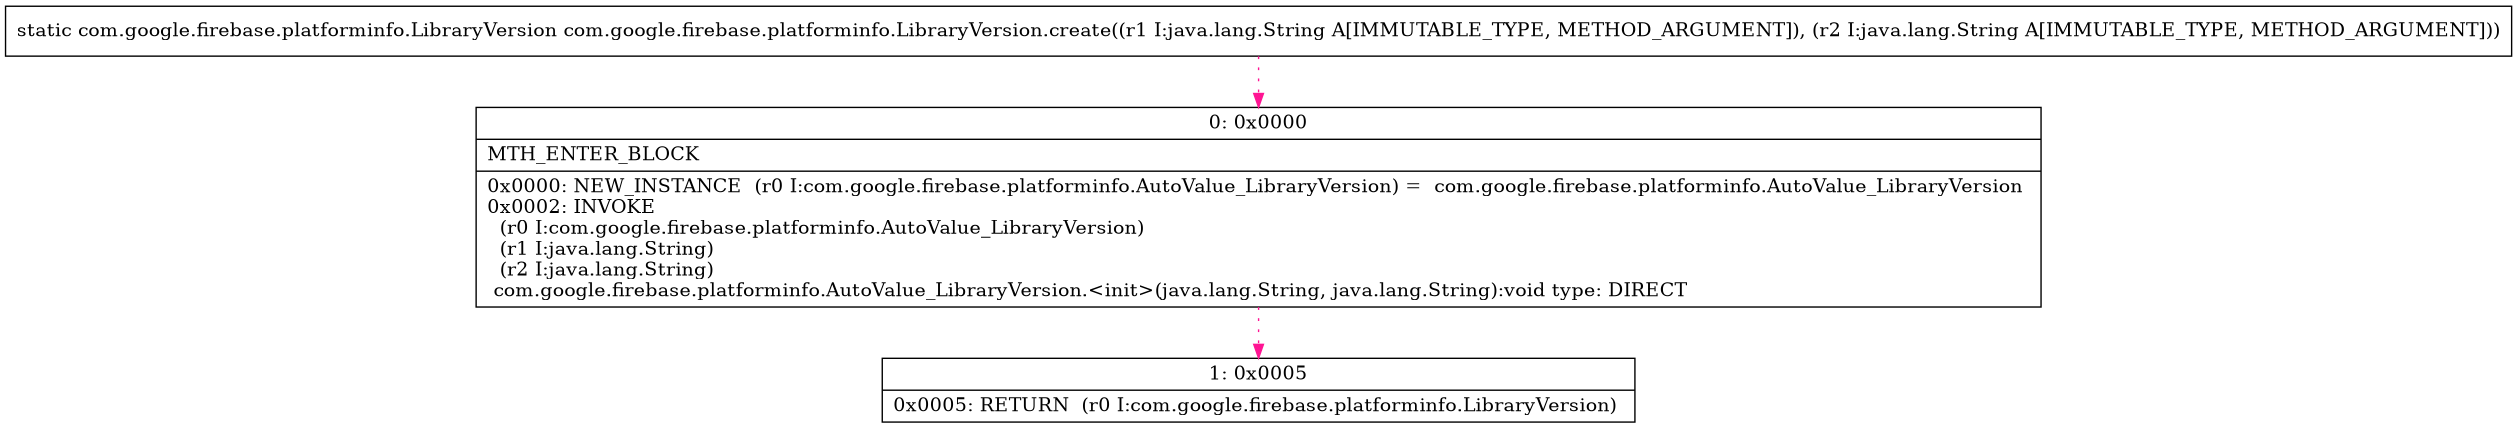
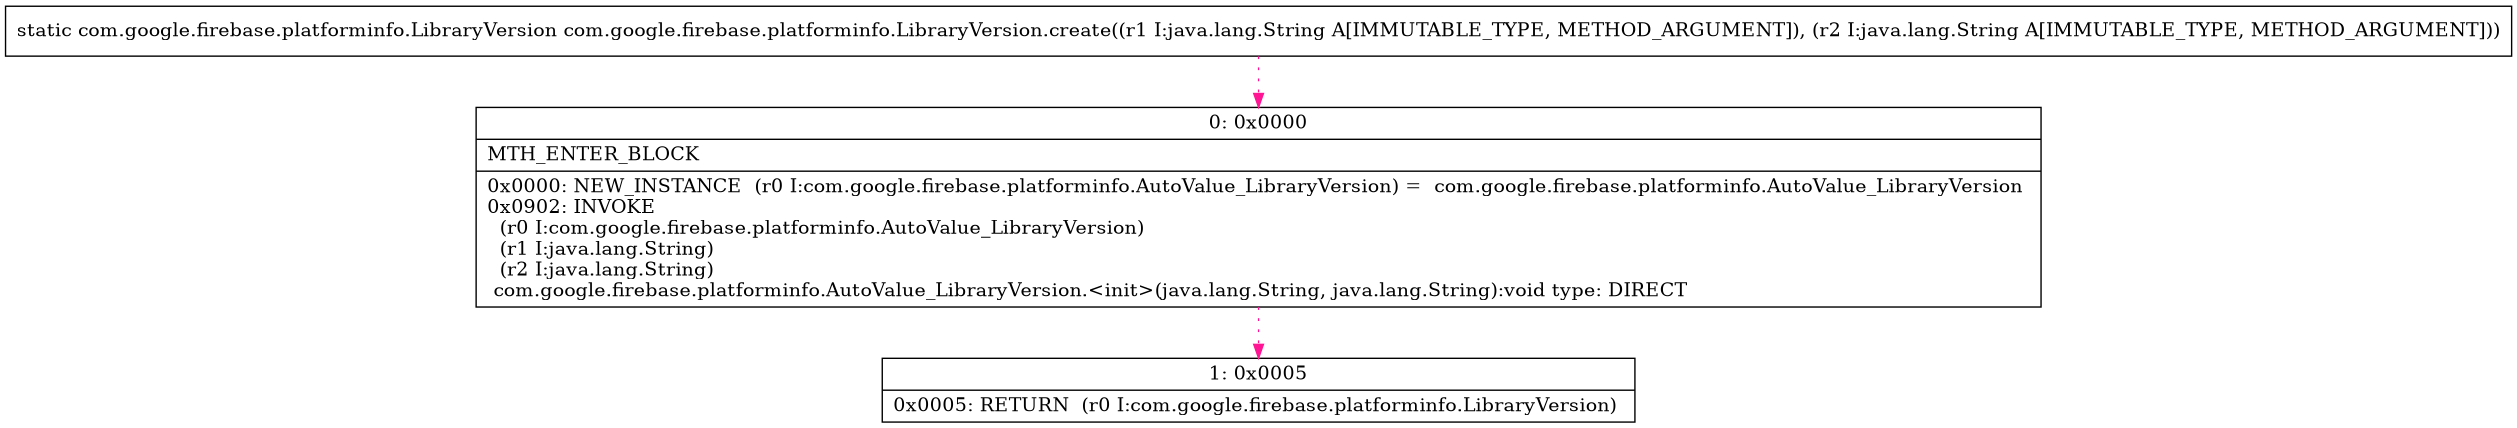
(578, 207) -> (578, 207)
